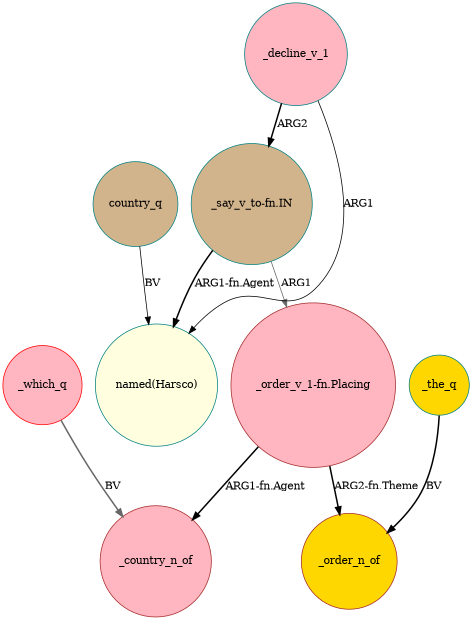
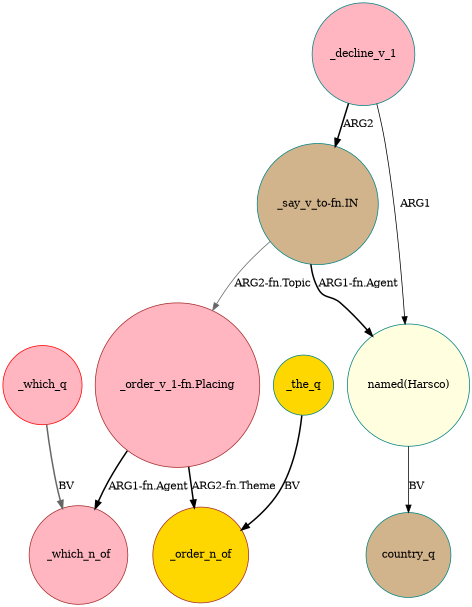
(144, 282) -> (408, 476)
(296, 284) -> (273, 284)
(156, 561) -> (78, 555)
